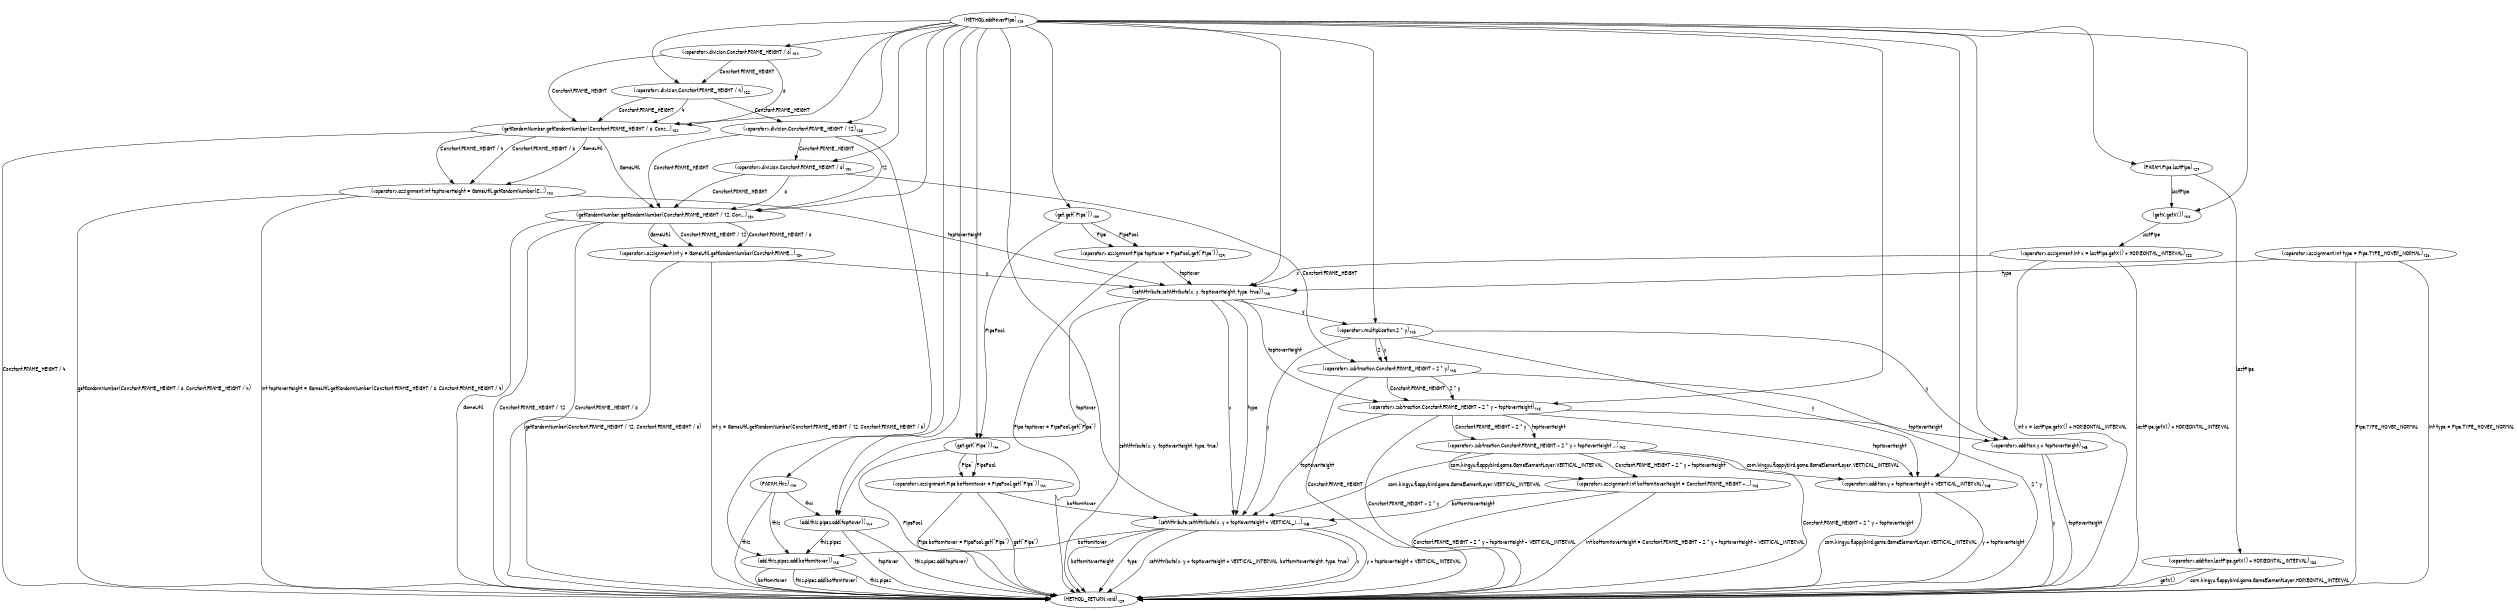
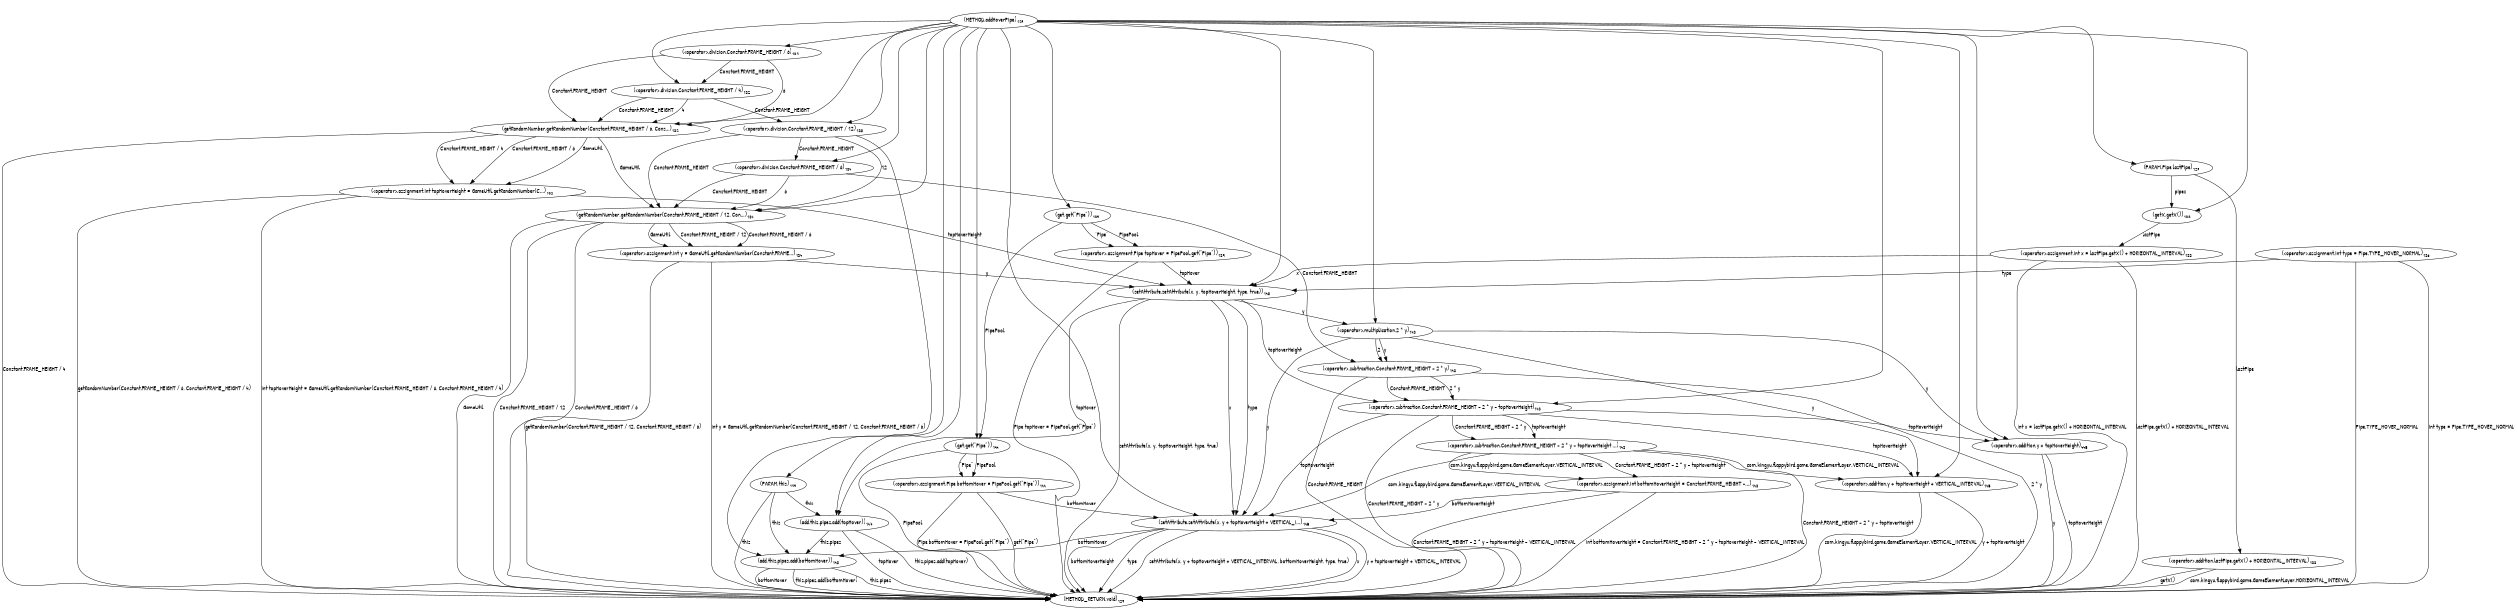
(2181, 192) -> (2181, 192)
(2085, 446) -> (2085, 446)
